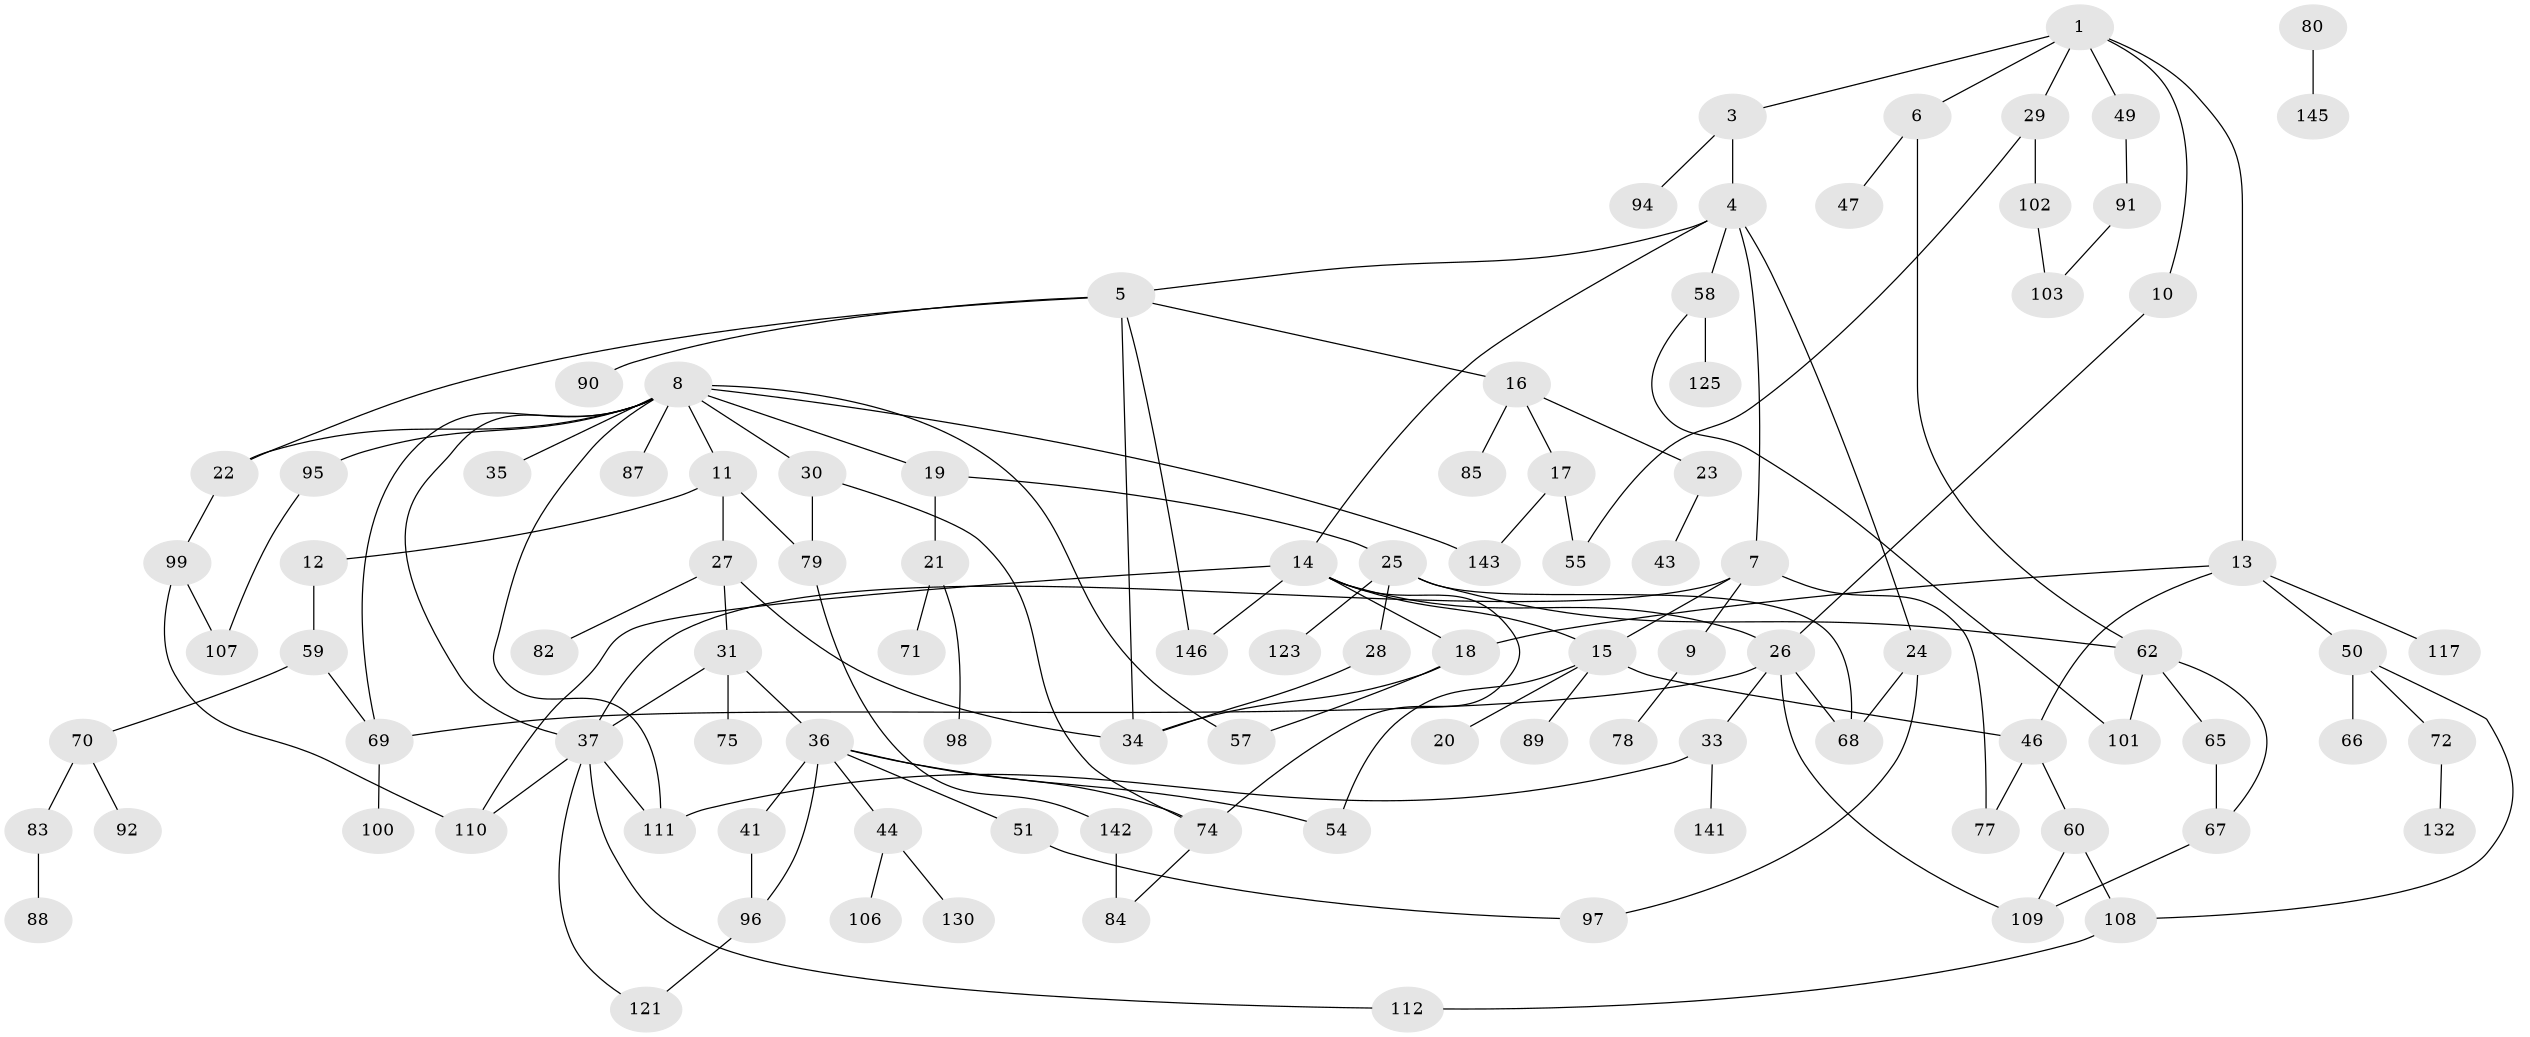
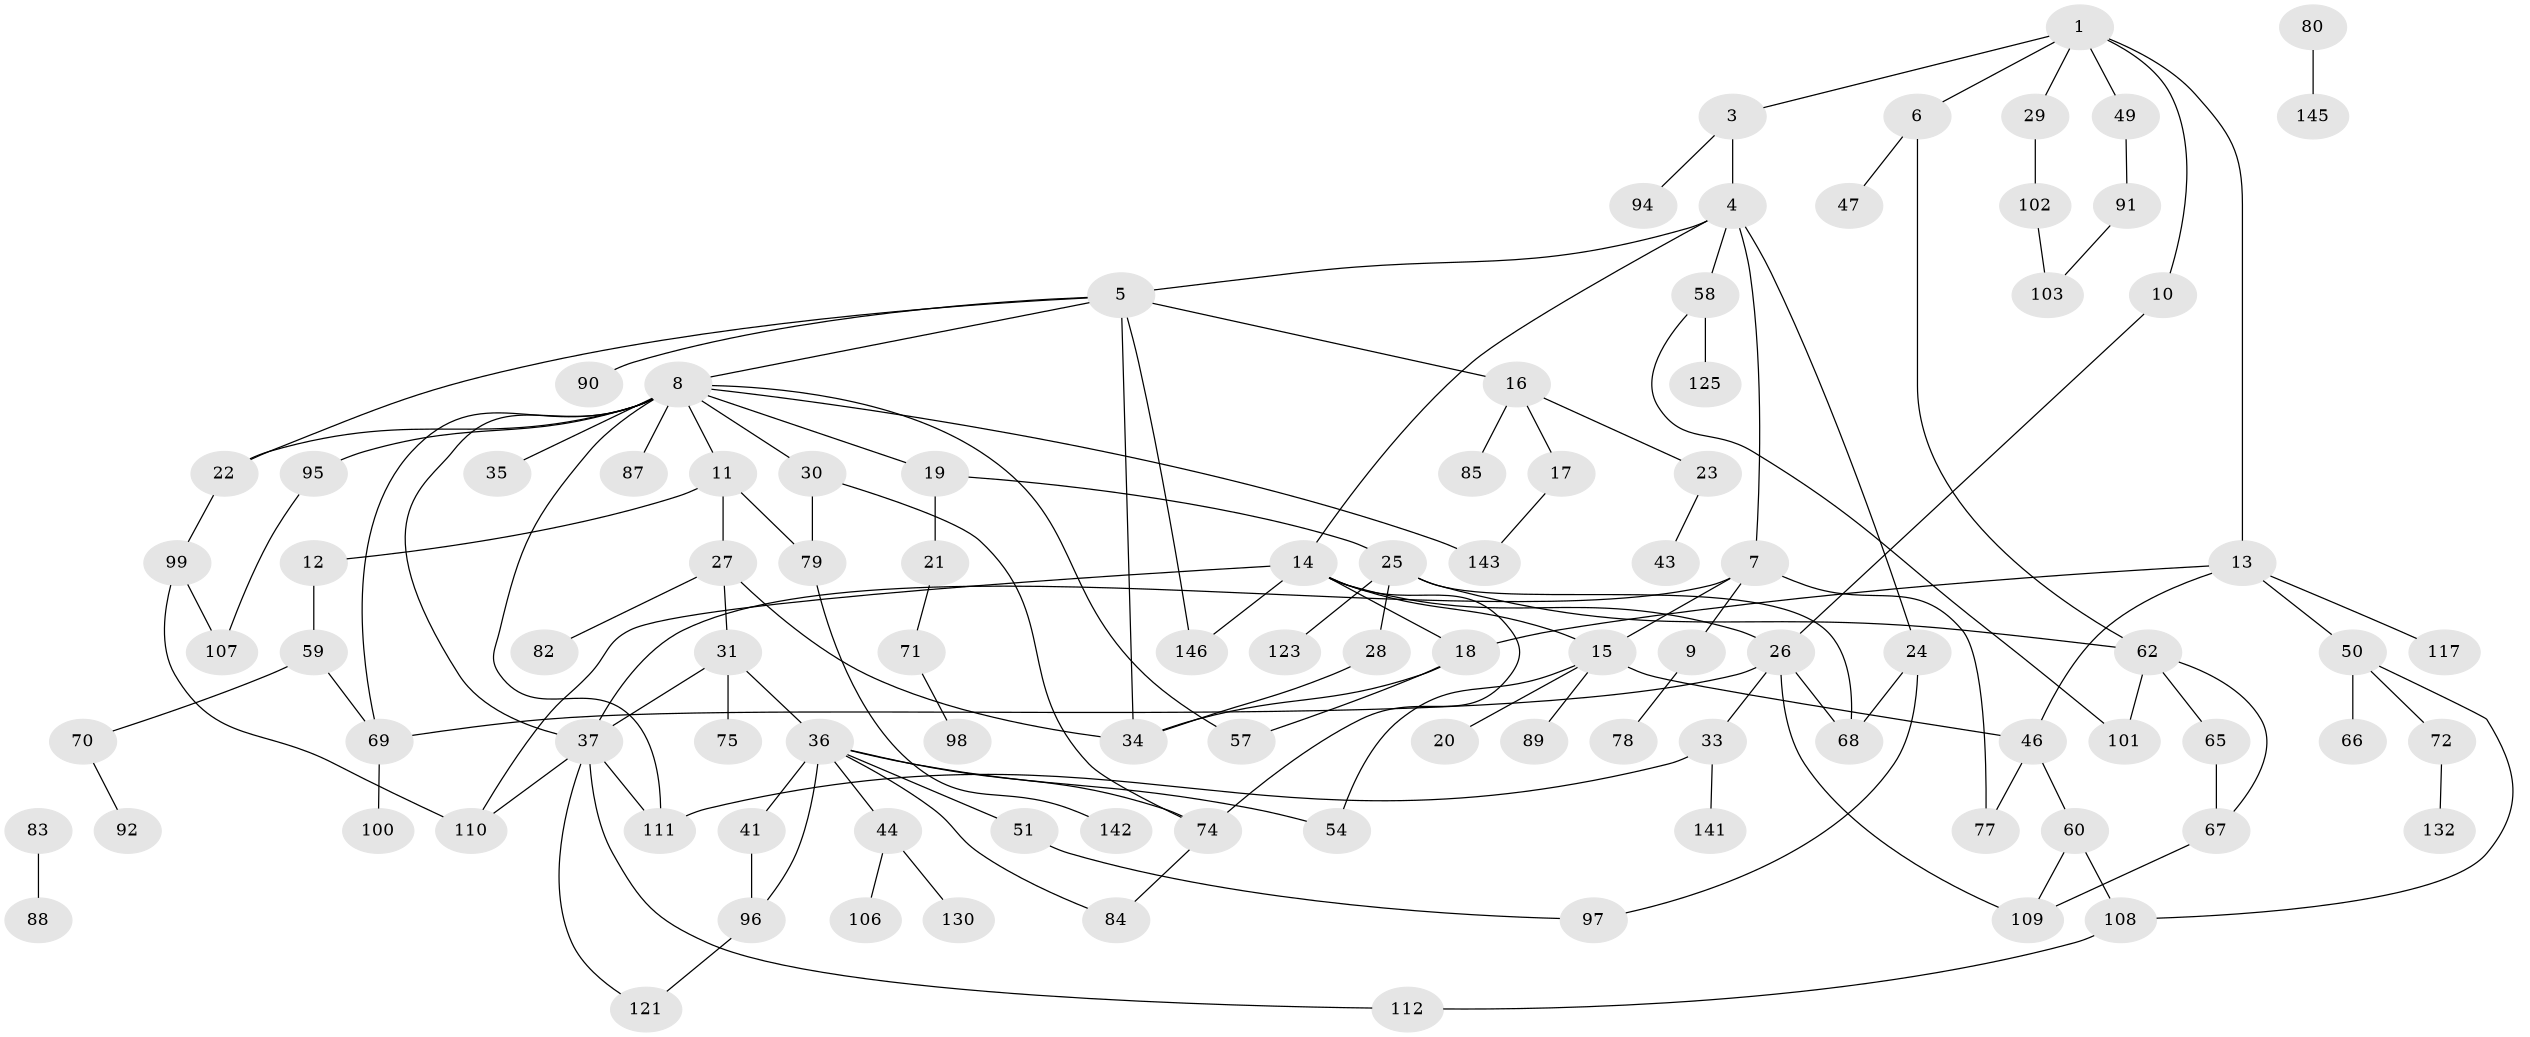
none -> (900, 340)
(1576, 563) -> none
(959, 651) -> (932, 692)
(61, 786) -> none
(1116, 876) -> (963, 839)
